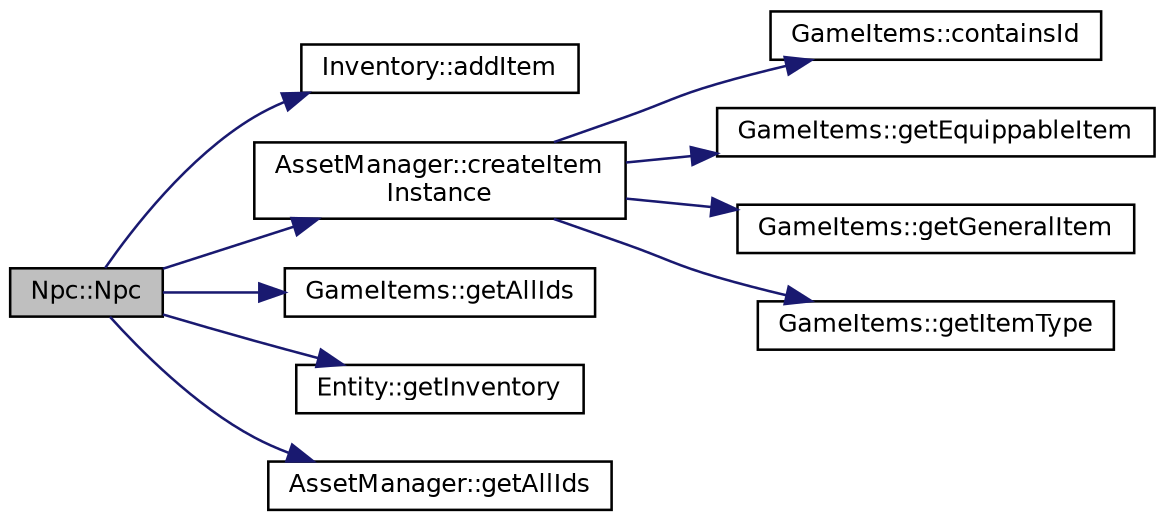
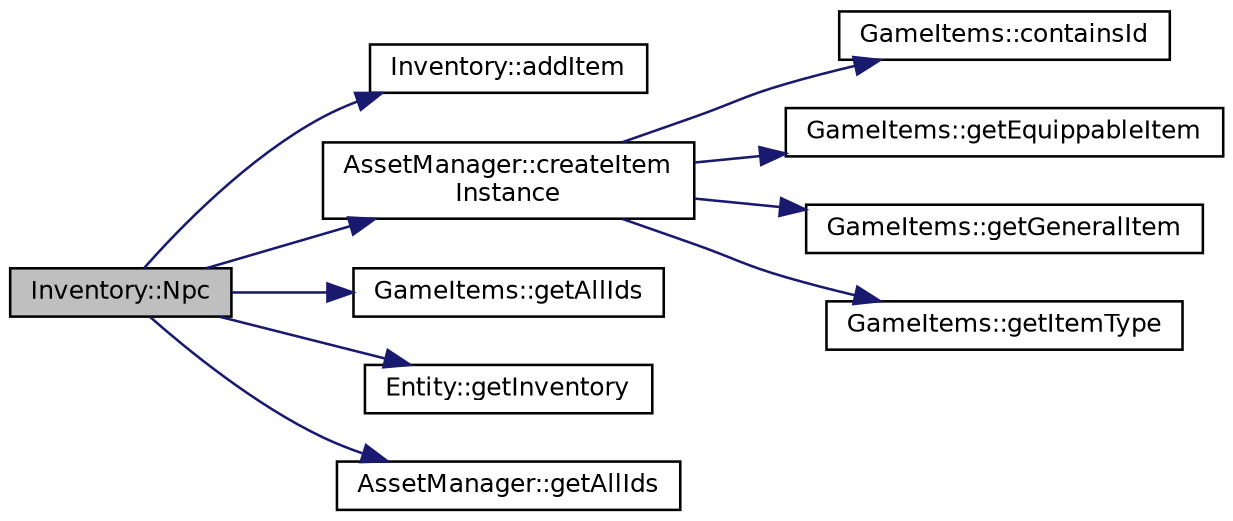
(86, 292) -> (121, 292)
